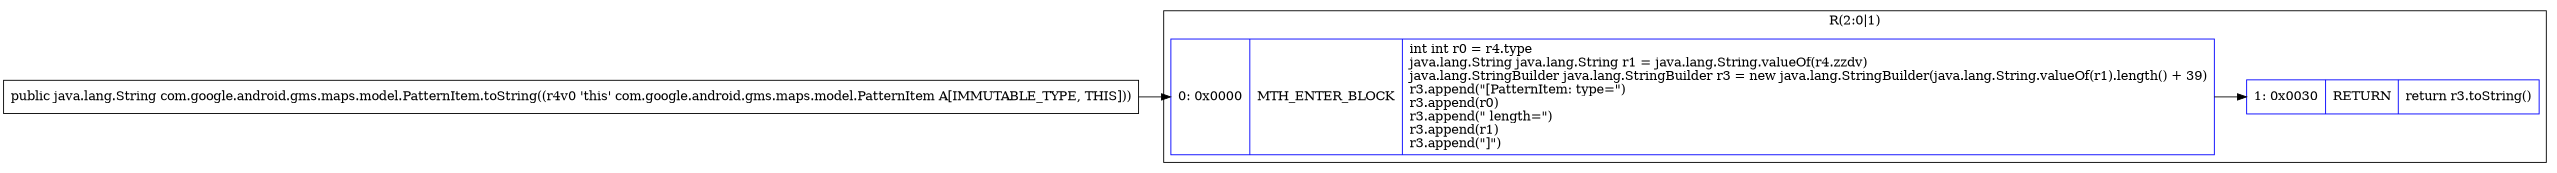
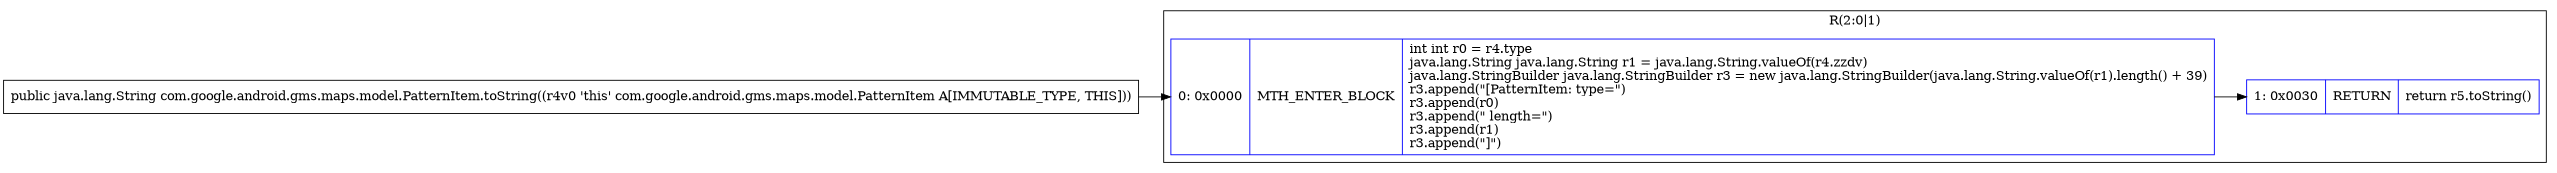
(2469, 96) -> (2469, 96)
